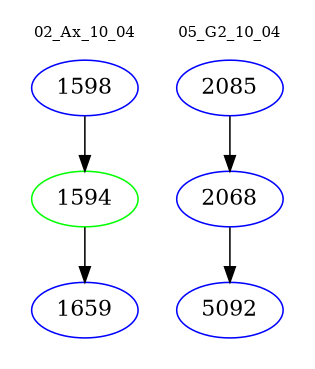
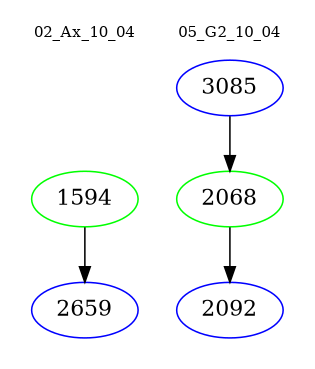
(85, 88) -> none
(230, 88) -> (230, 88)
(230, 199) -> (230, 199)
(85, 310) -> (85, 310)
(230, 310) -> (230, 310)
